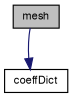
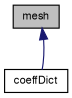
(29, 43) -> (44, 55)
